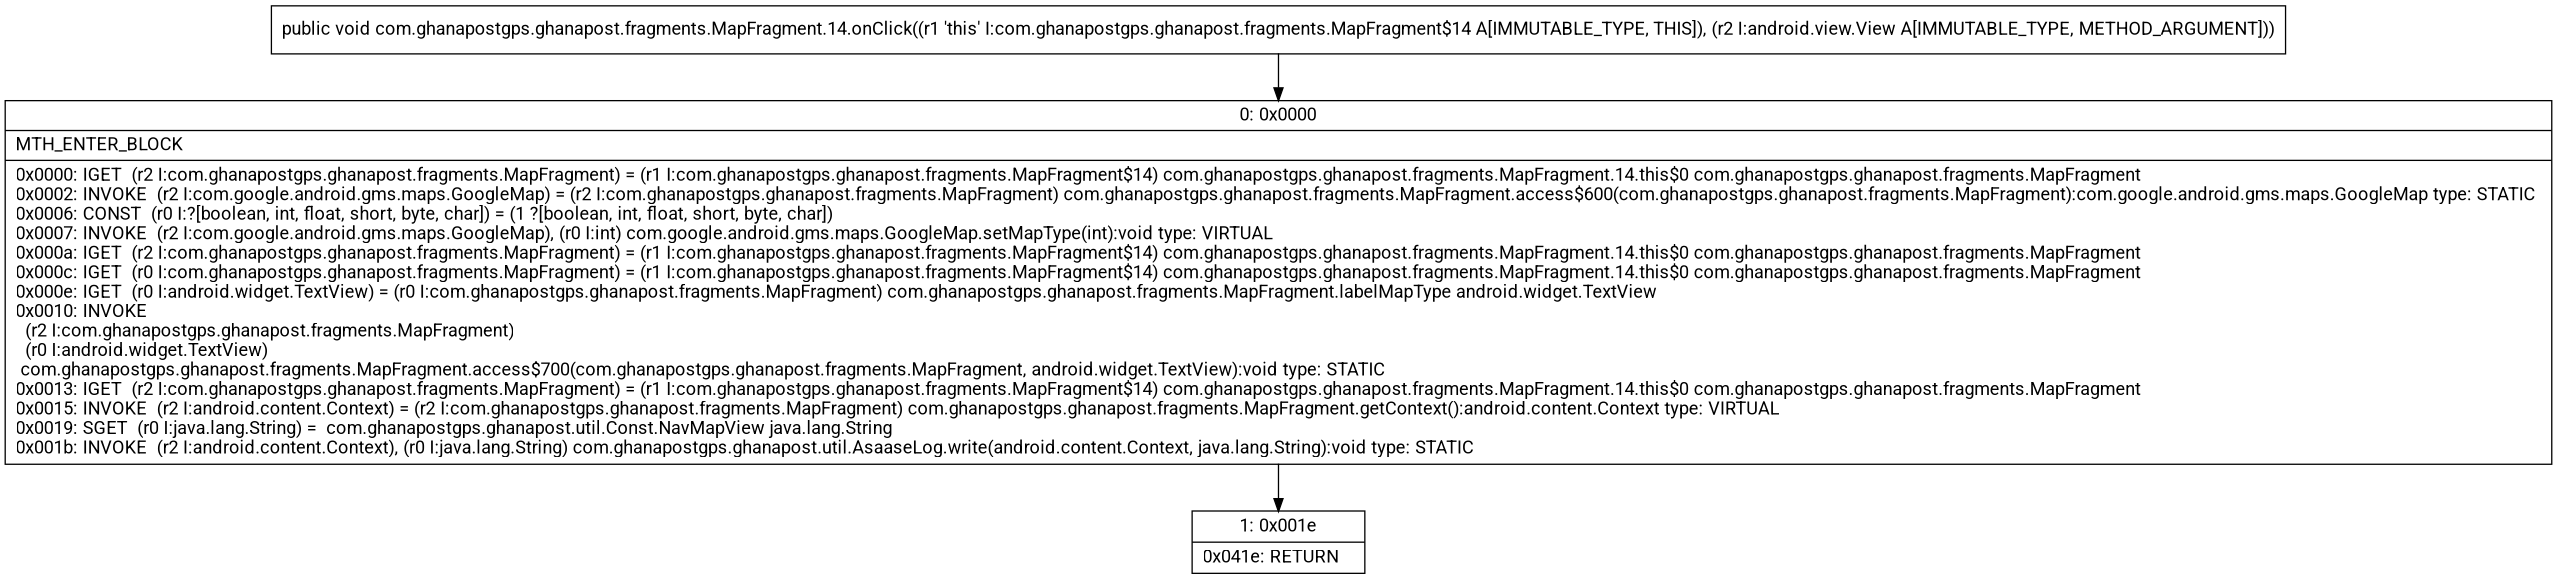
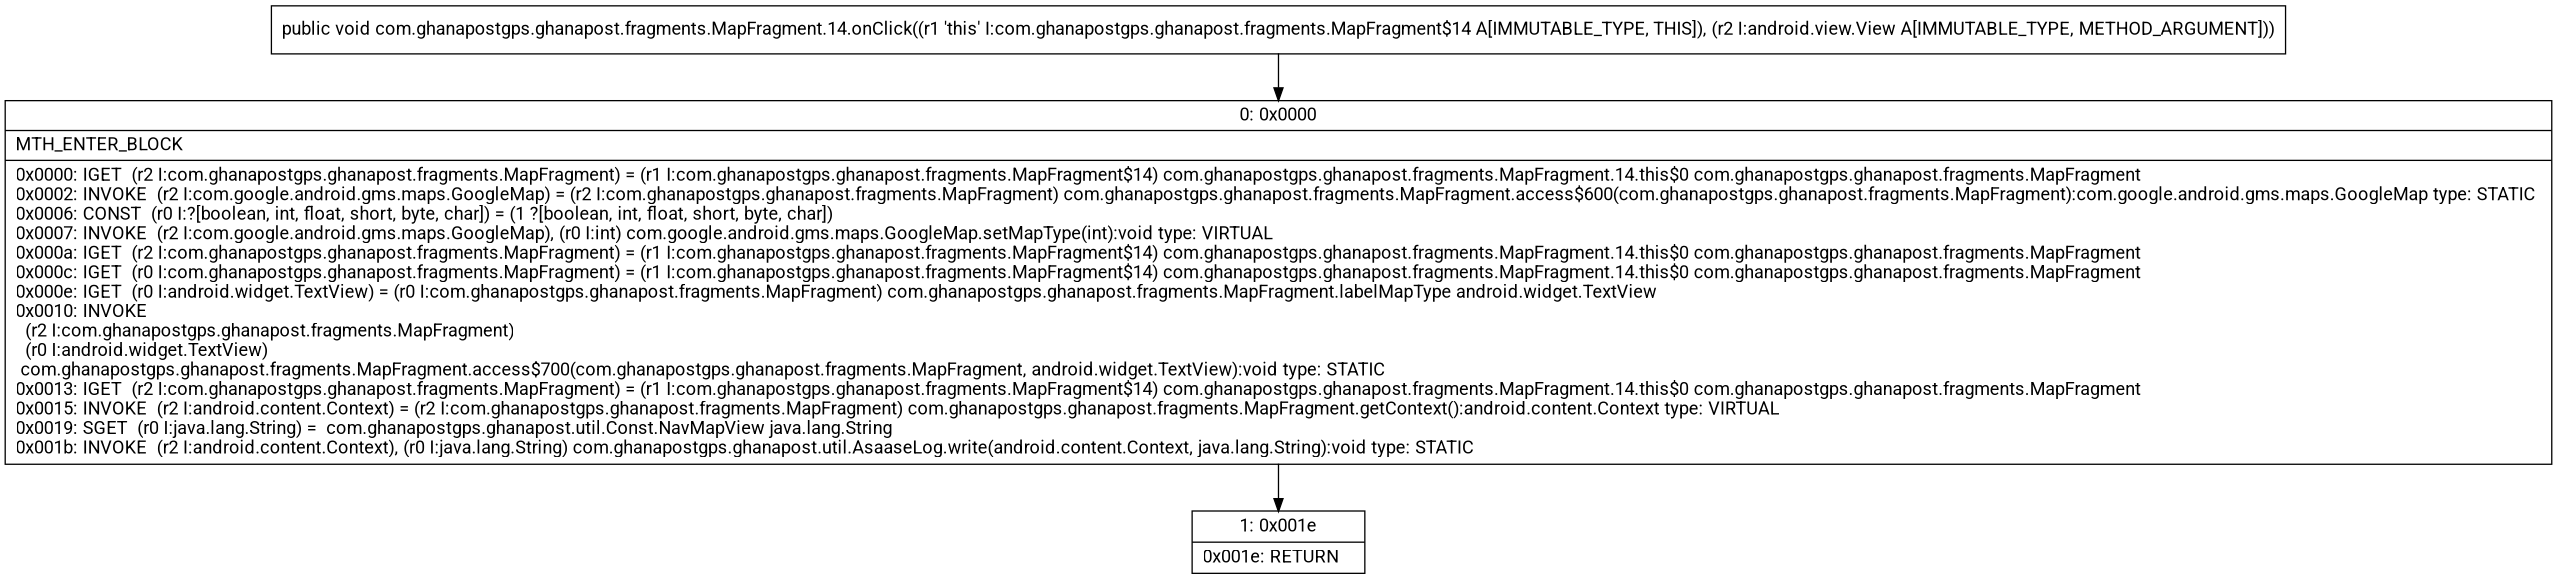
(1278, 557) -> (1278, 557)
